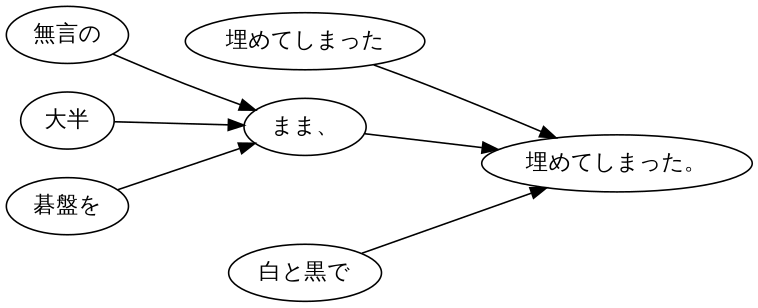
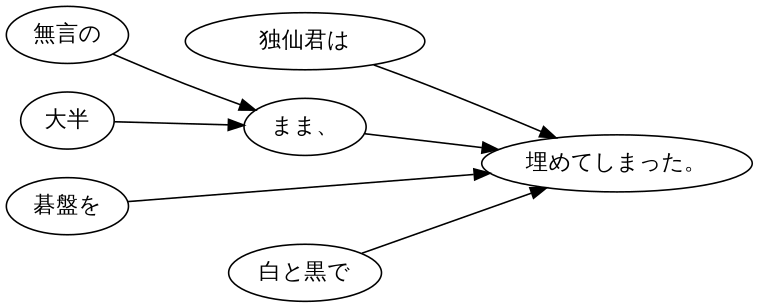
(305, 41) -> (305, 41)
(179, 169) -> (301, 188)
